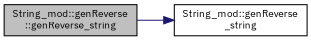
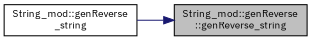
(150, 20) -> (150, 20)
